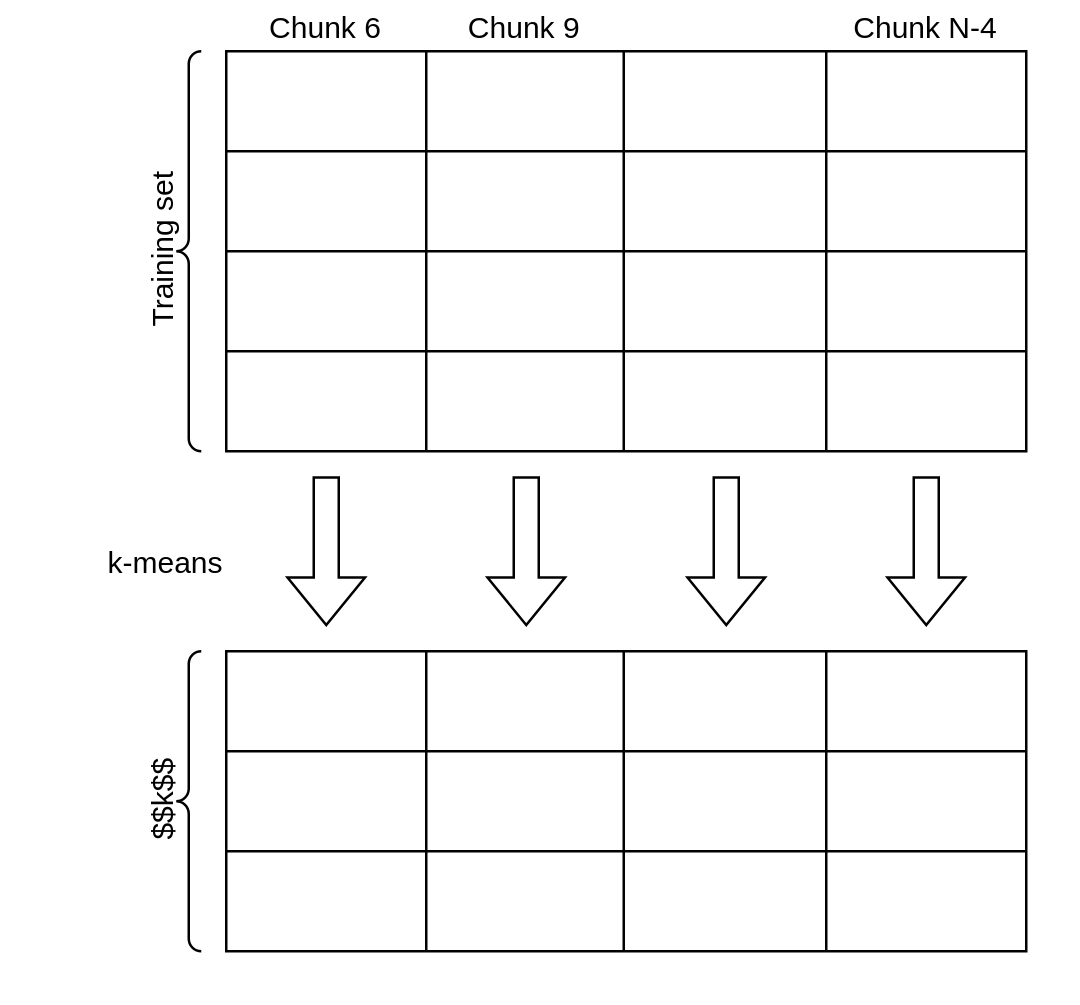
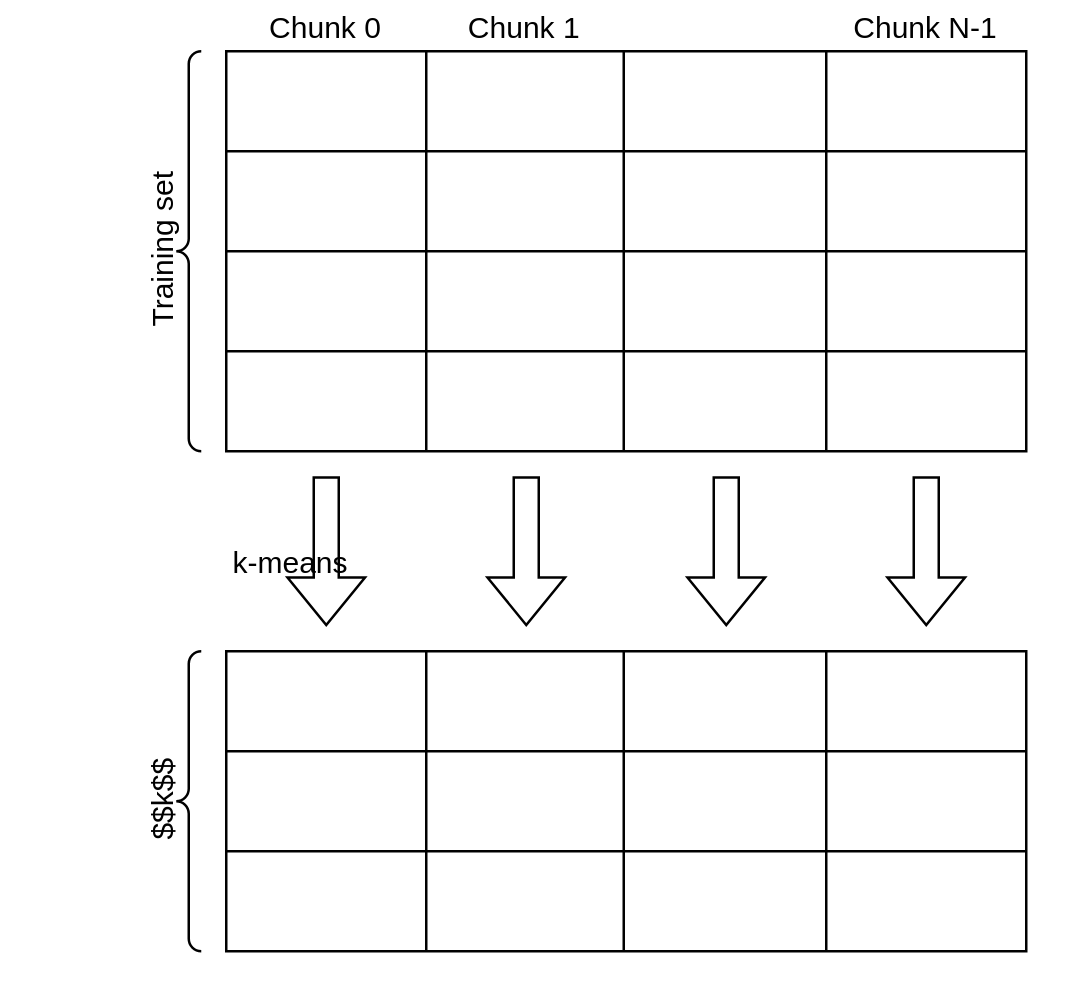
(326, 26) -> (326, 26)
(525, 26) -> (525, 26)
(926, 26) -> (926, 26)
(139, 564) -> (264, 564)
